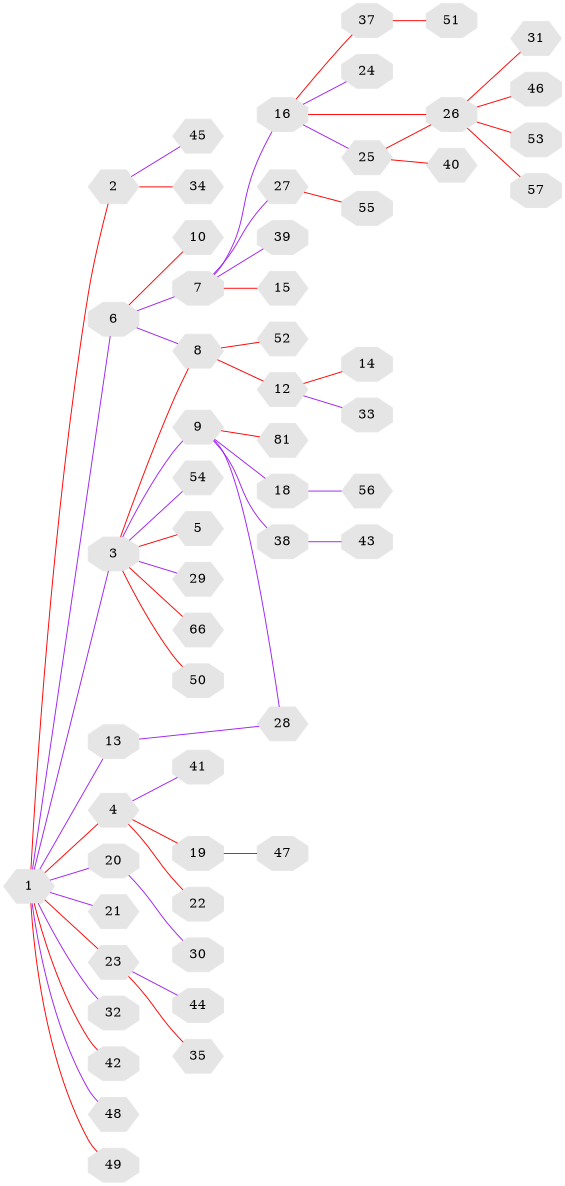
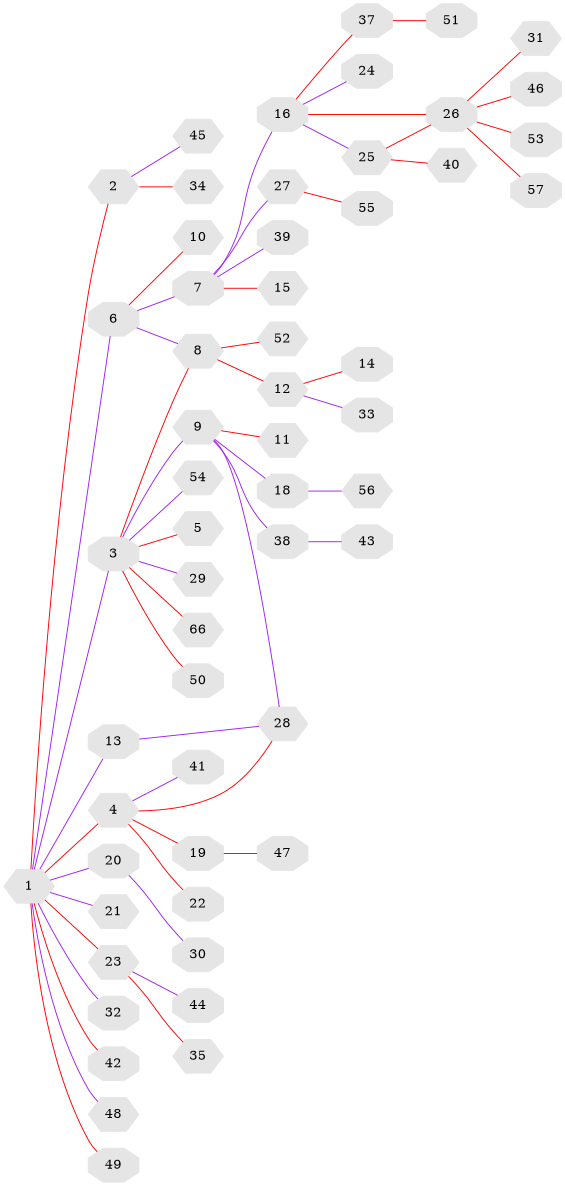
(283, 440) -> (283, 440)
none -> (216, 796)
